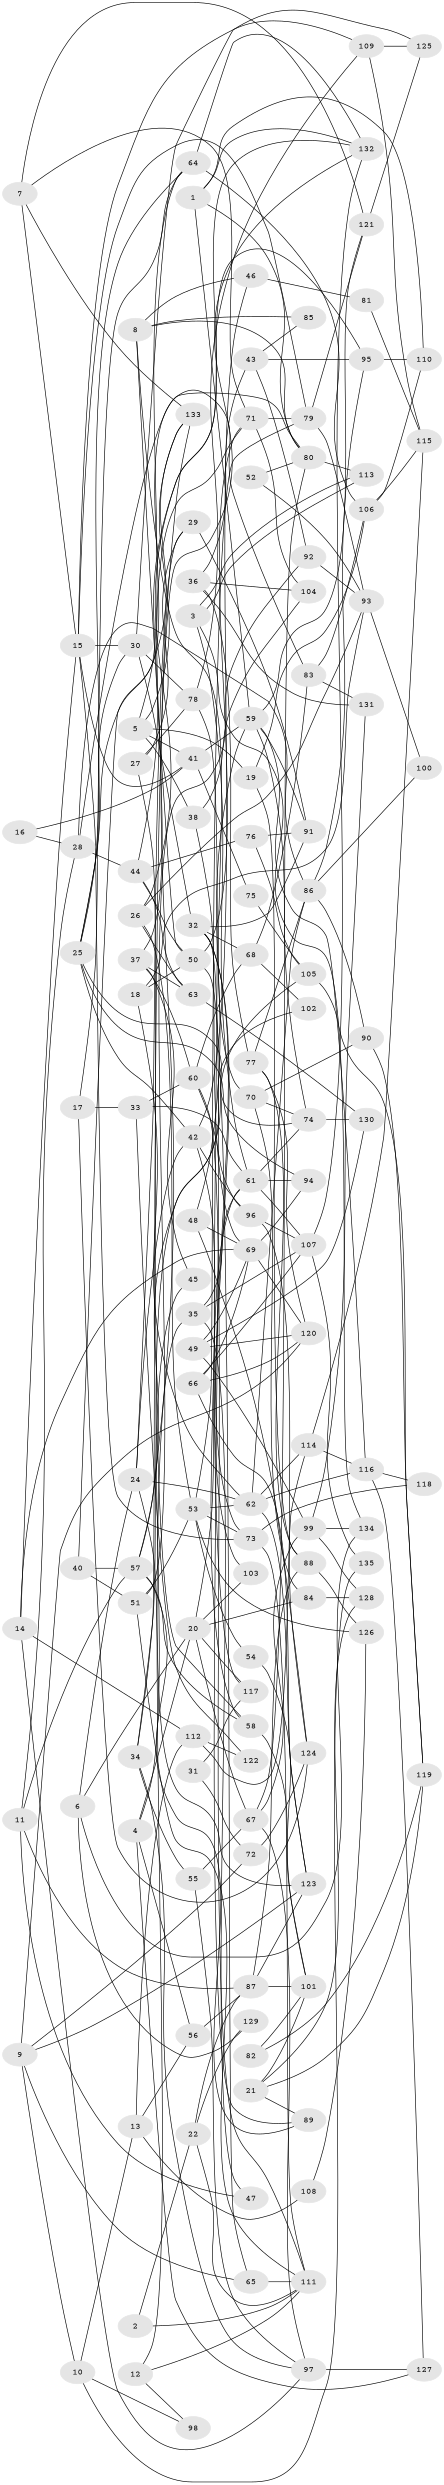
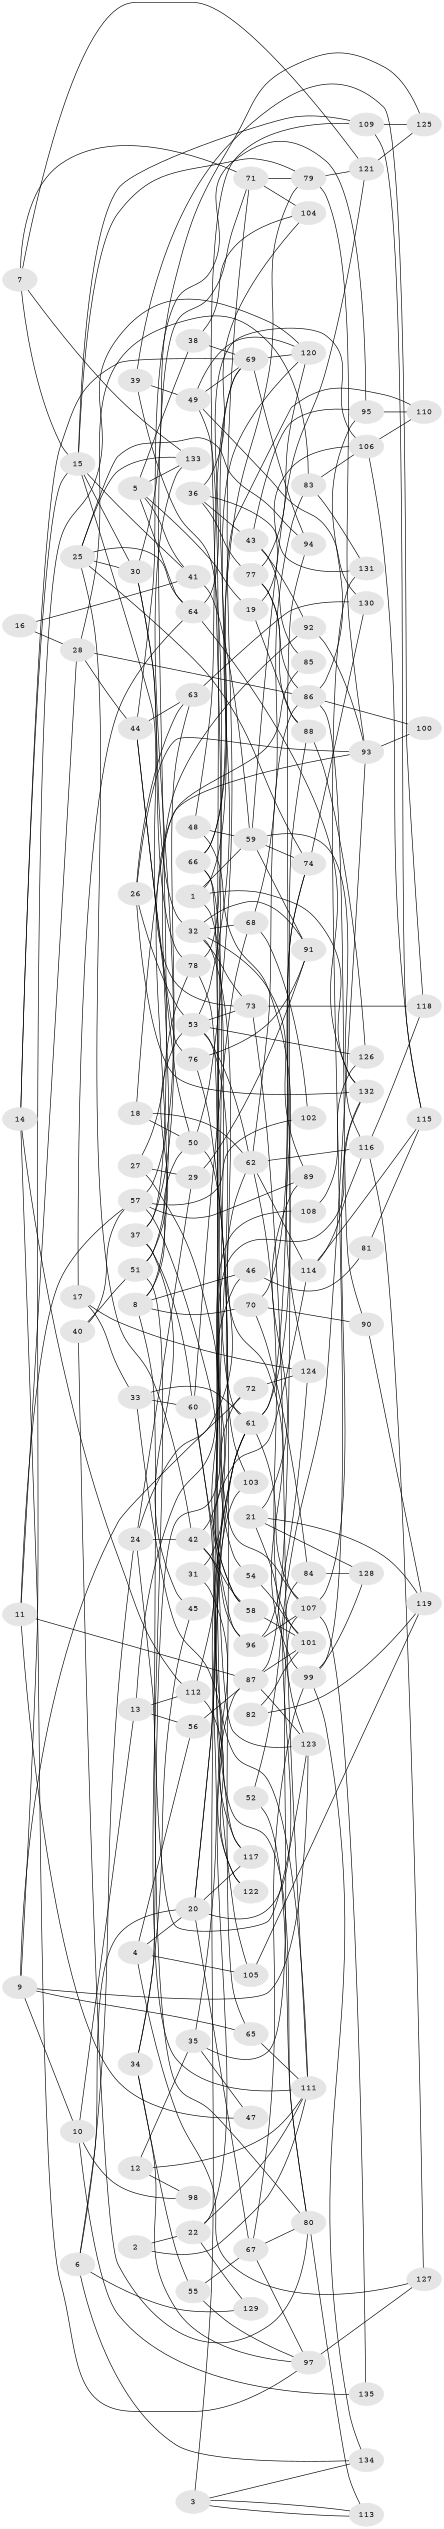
none -> (135, 381)
(251, 896) -> none
